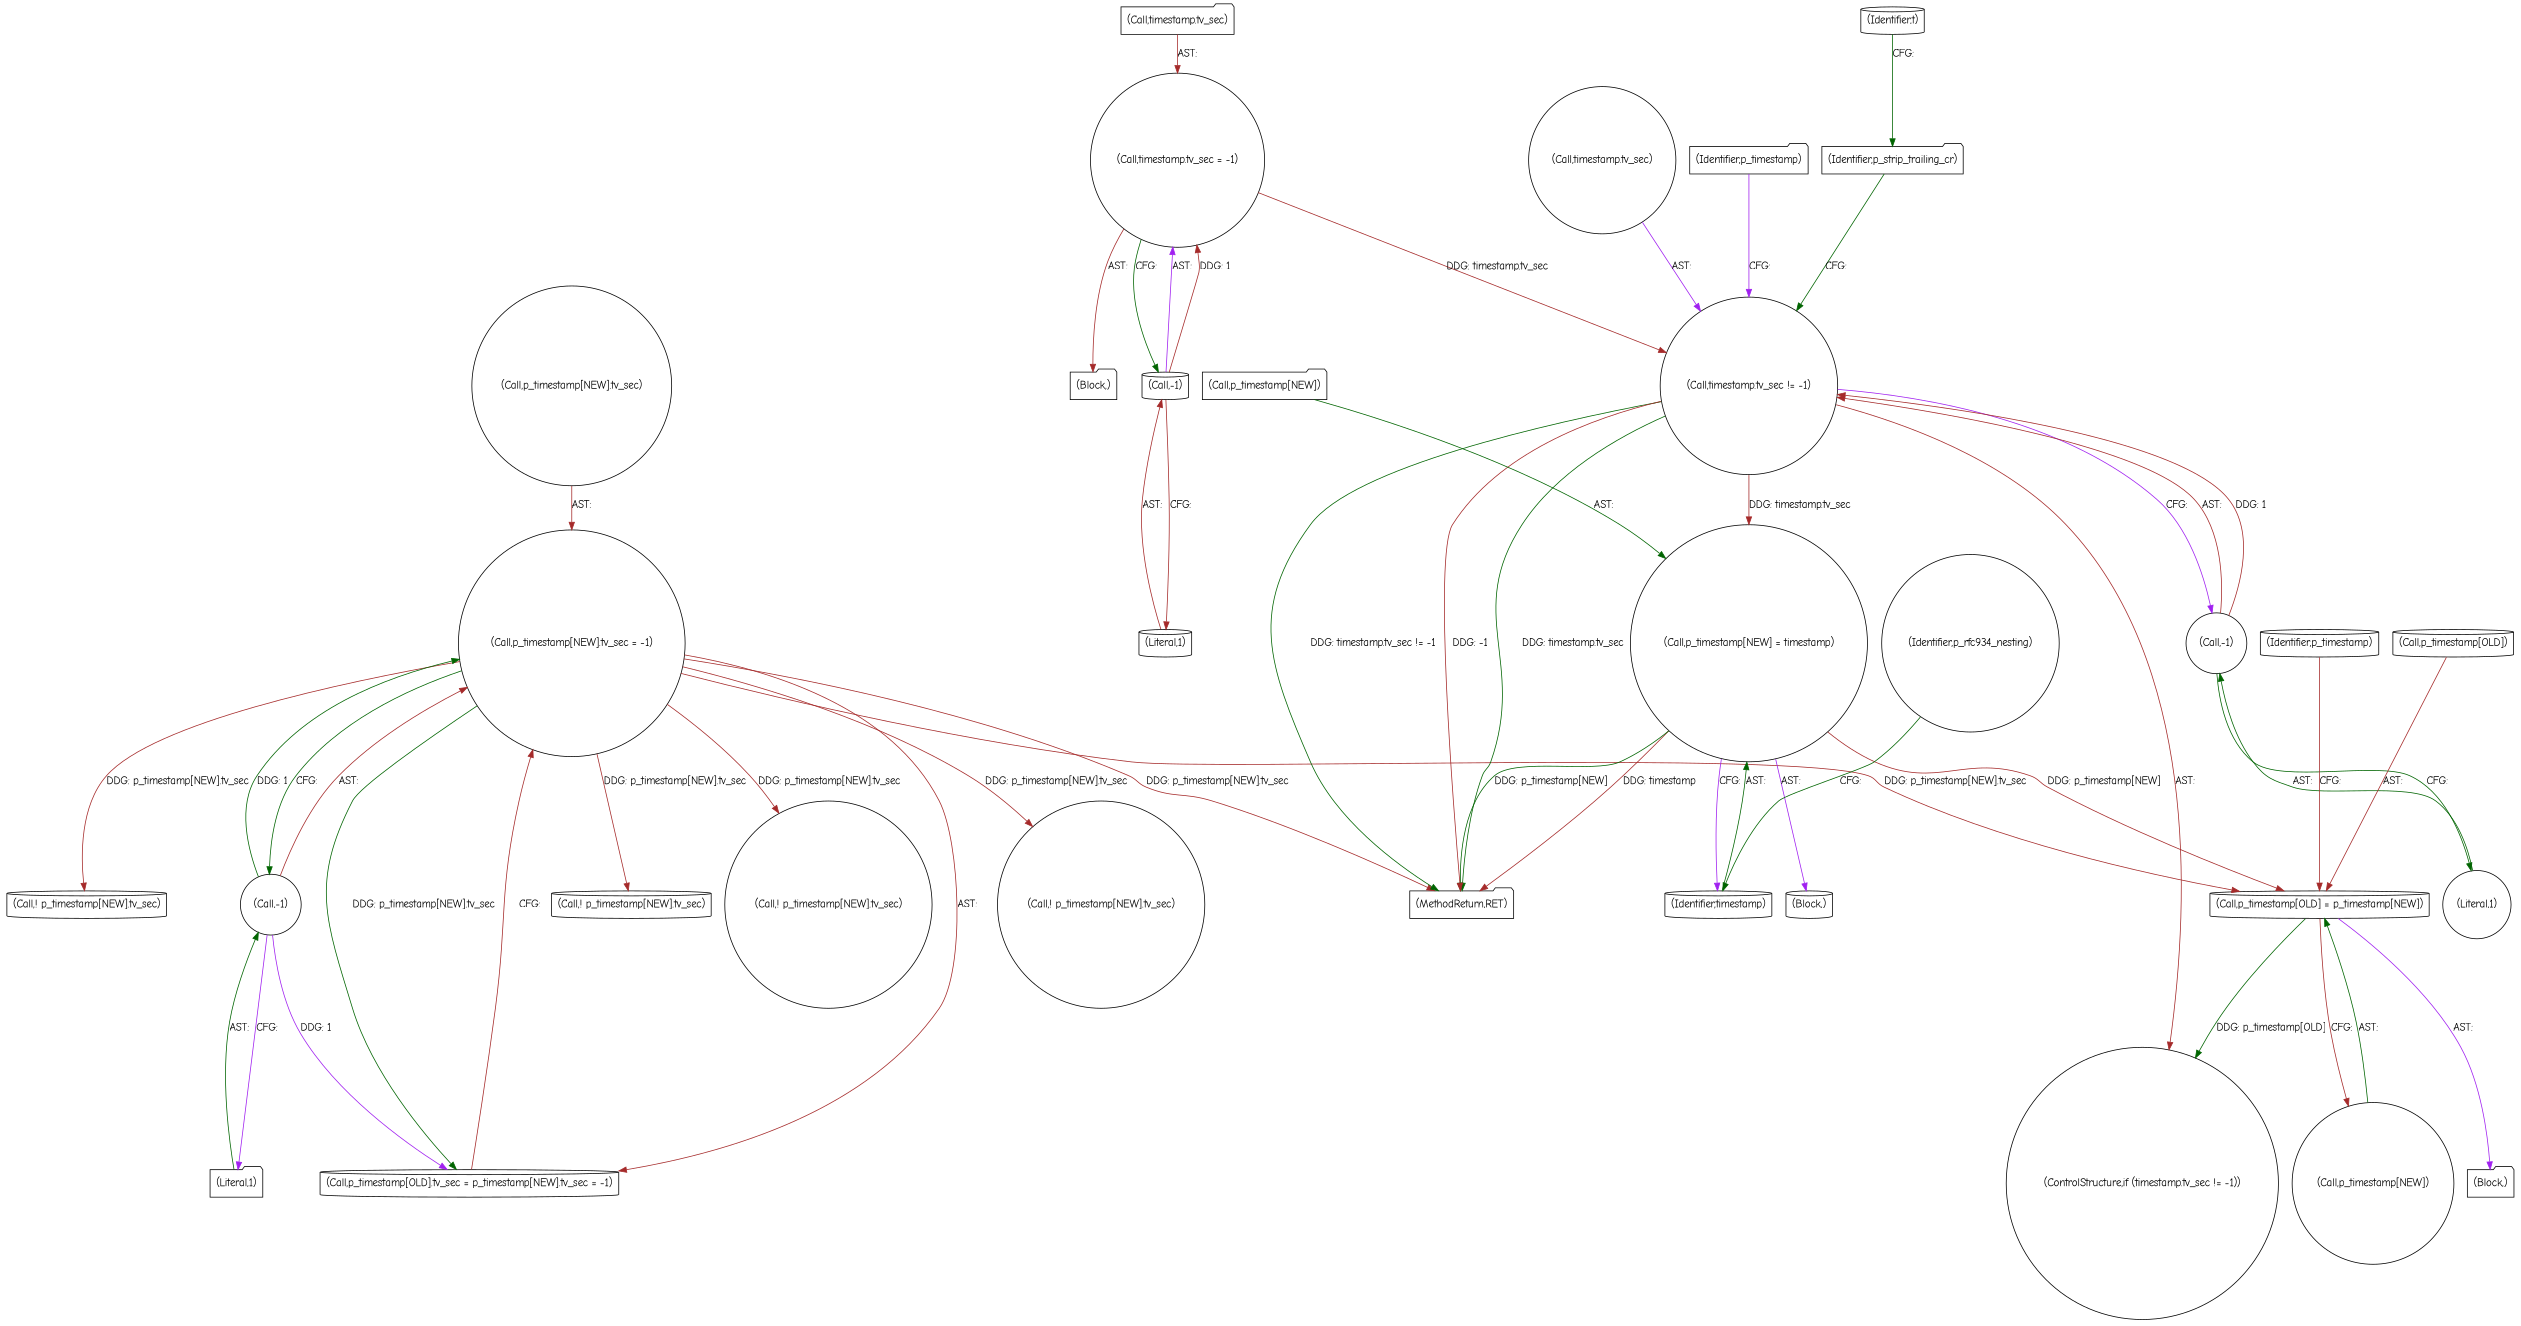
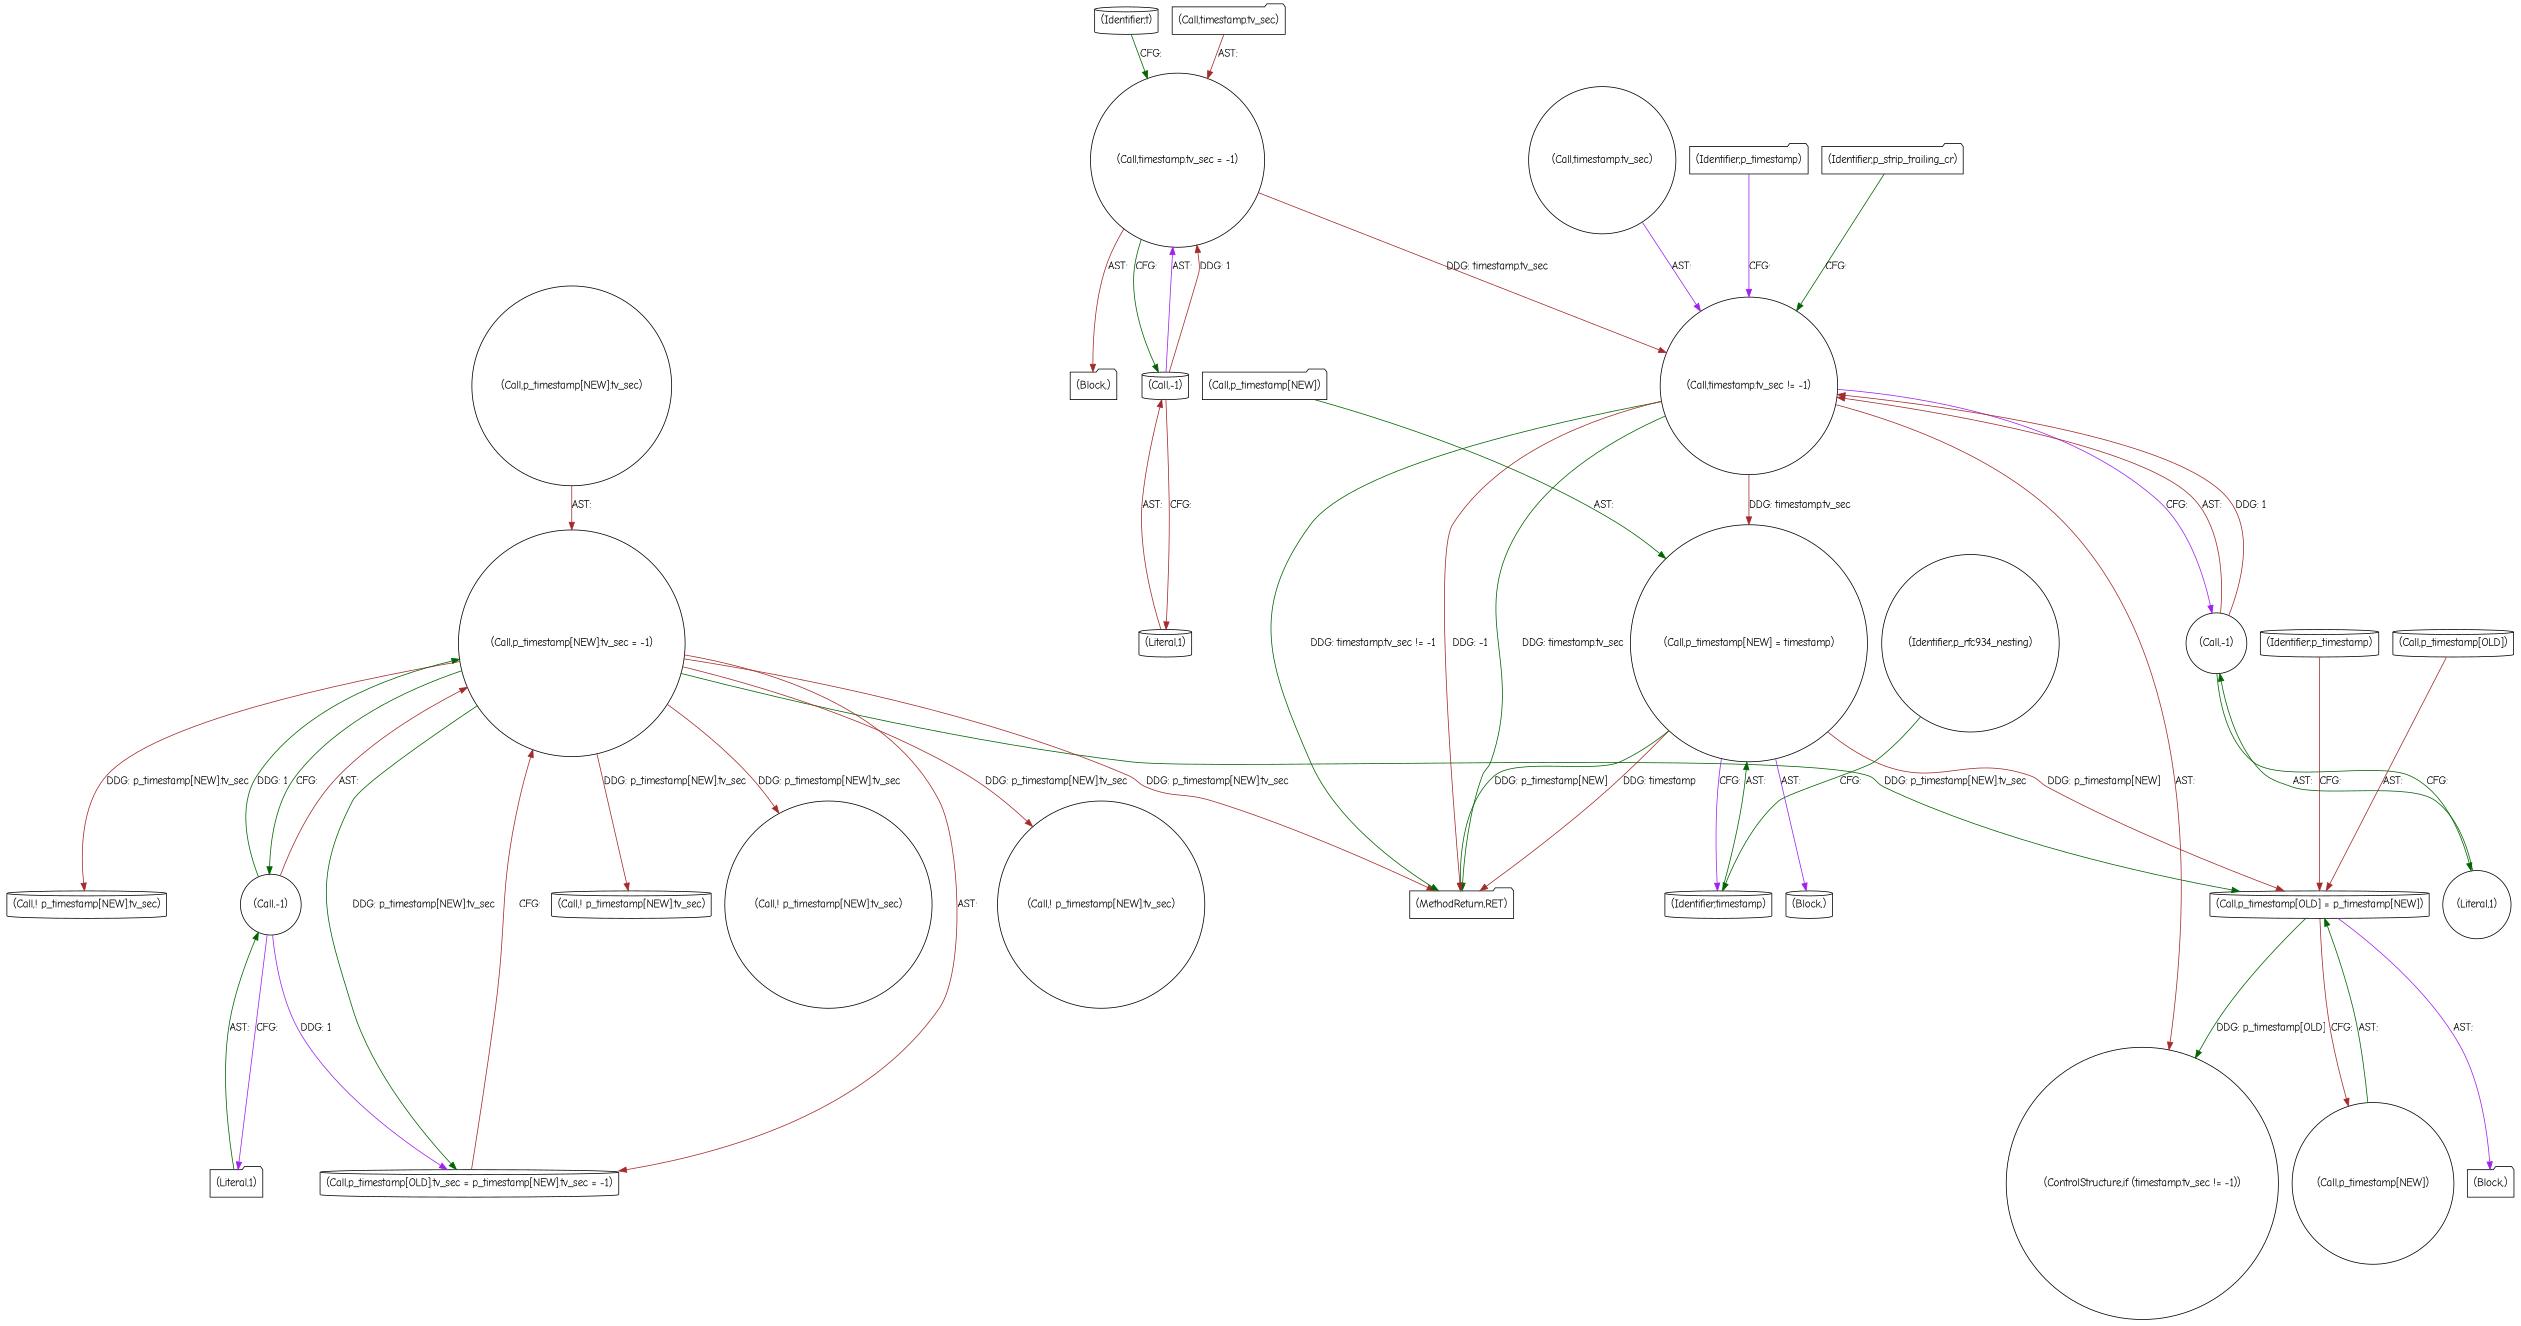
(1893, 86) -> (1138, 53)
(1462, 763) -> (1462, 763)
